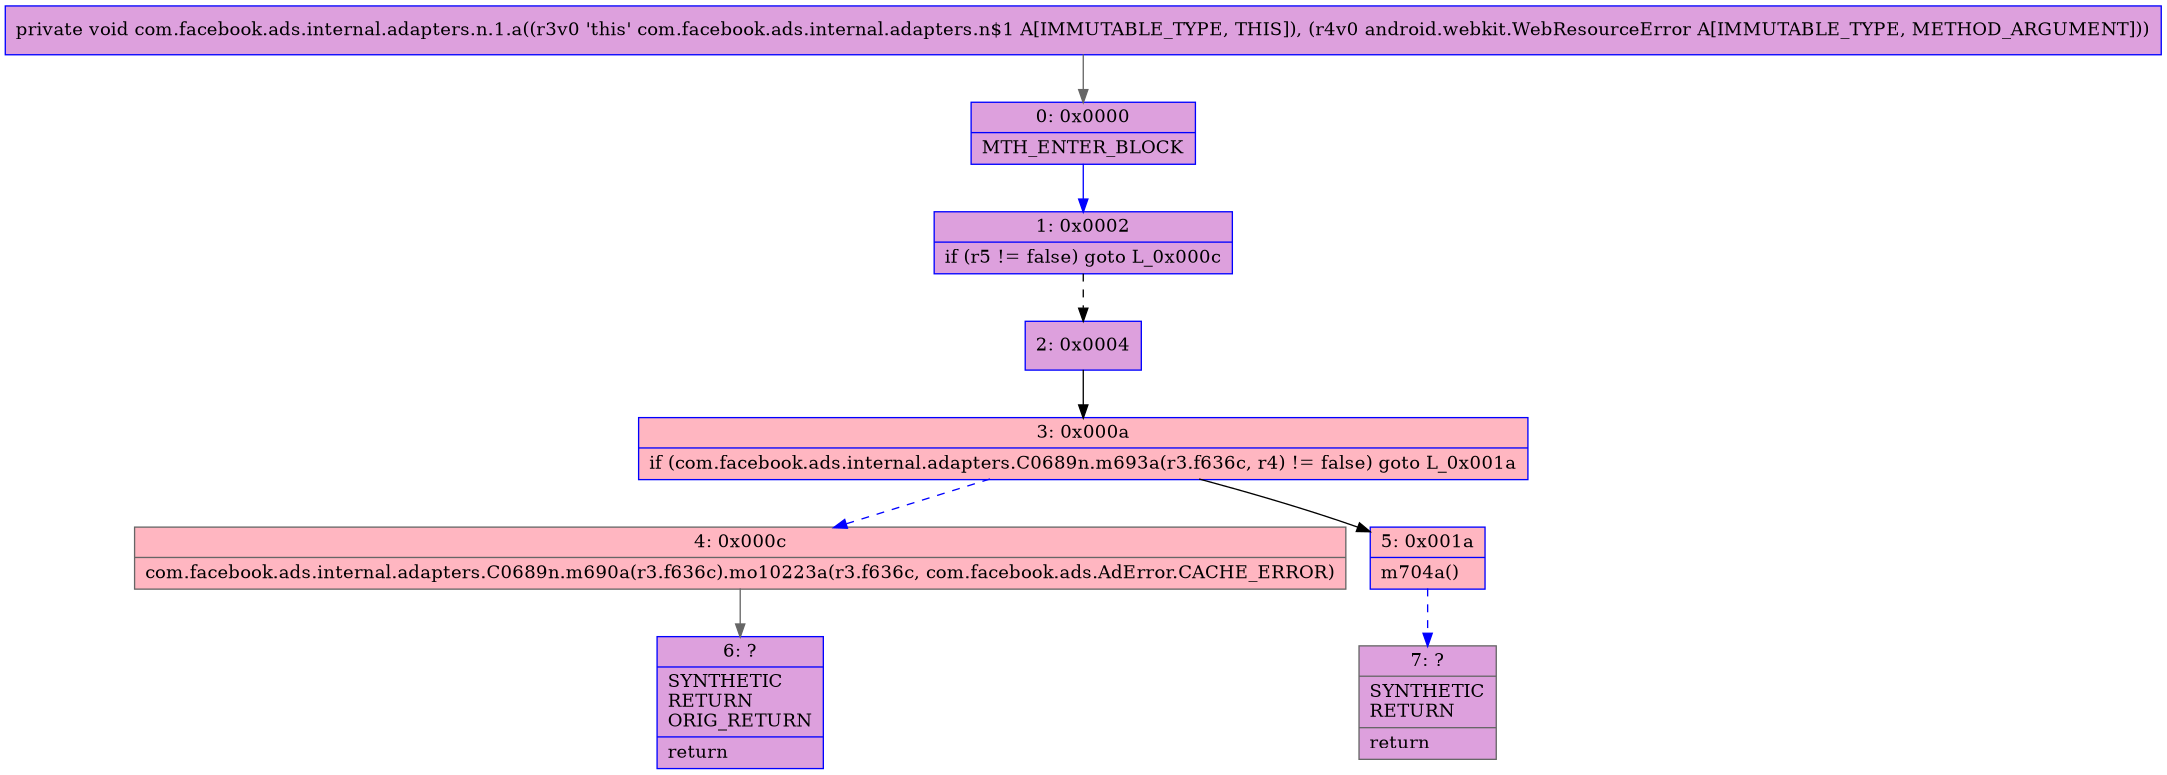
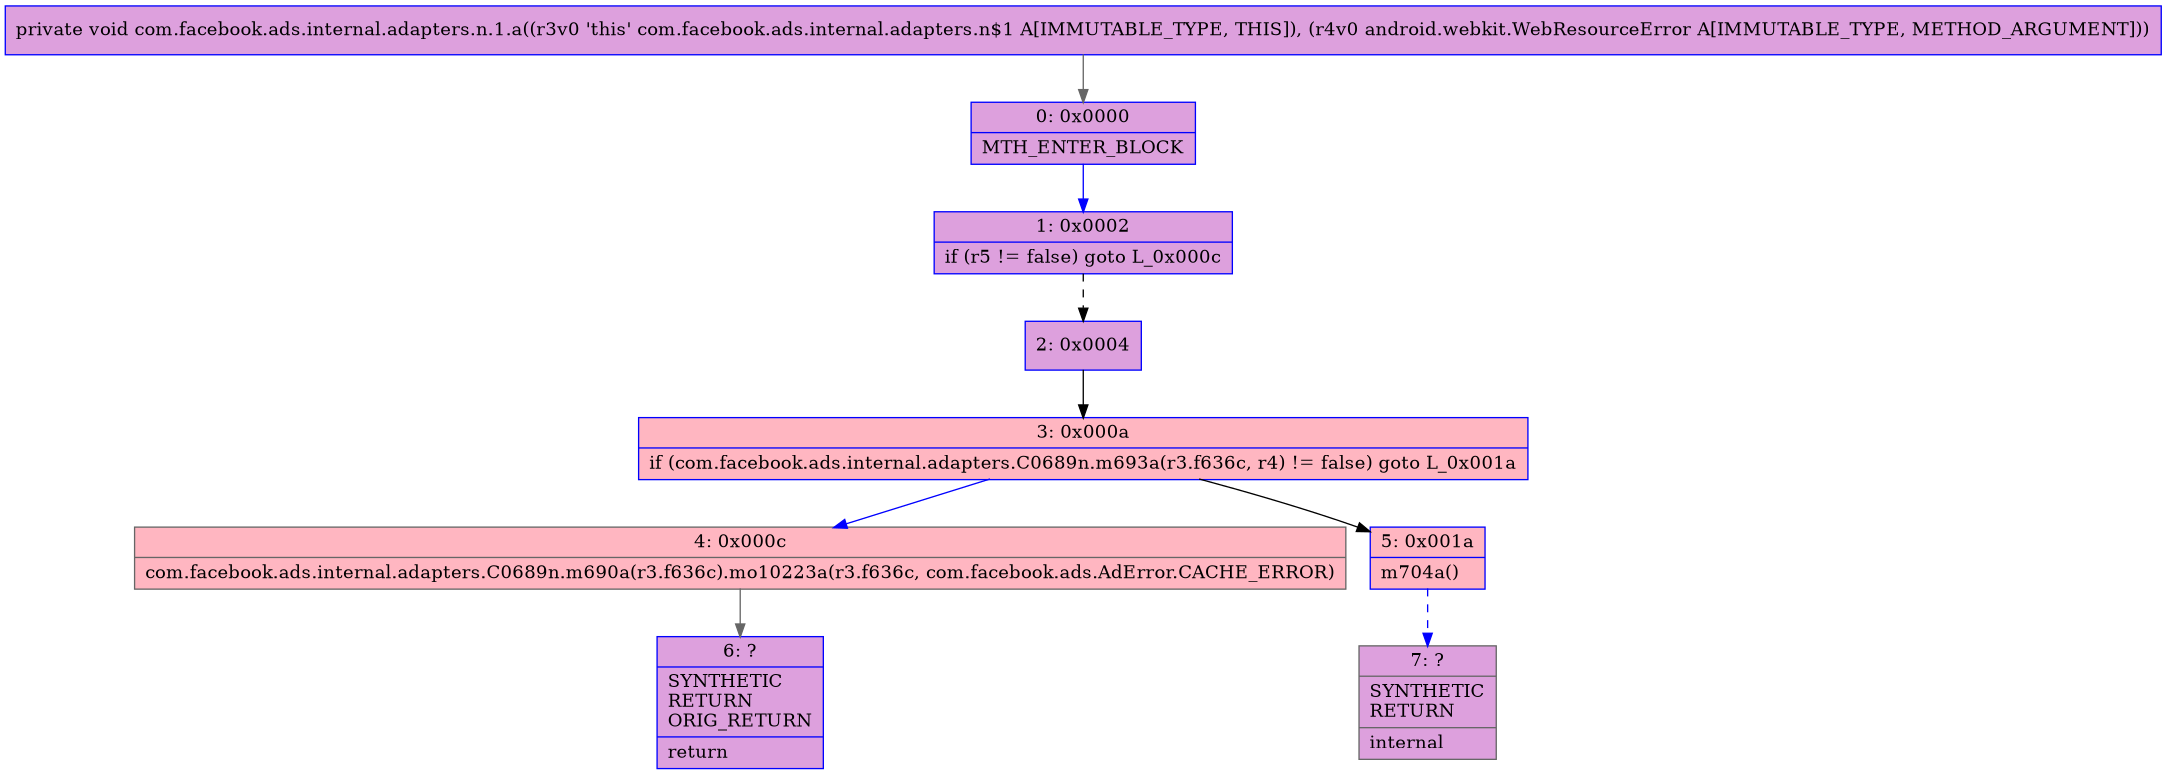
(918, 501) -> (918, 501)
(1400, 743) -> (1407, 743)
